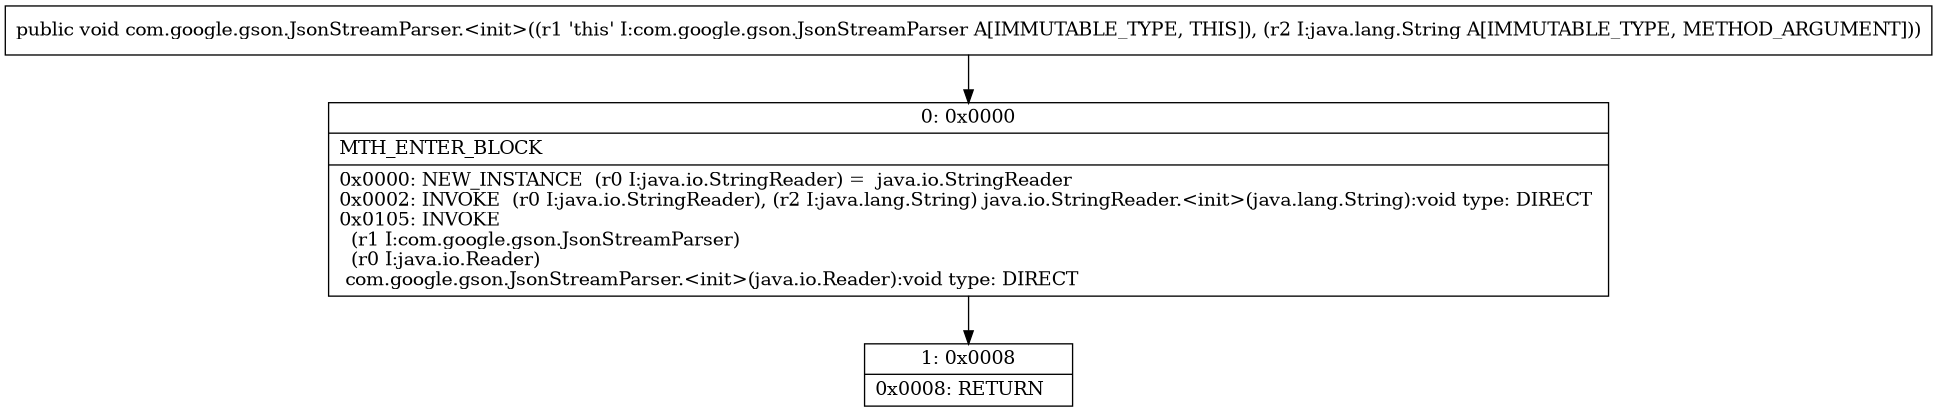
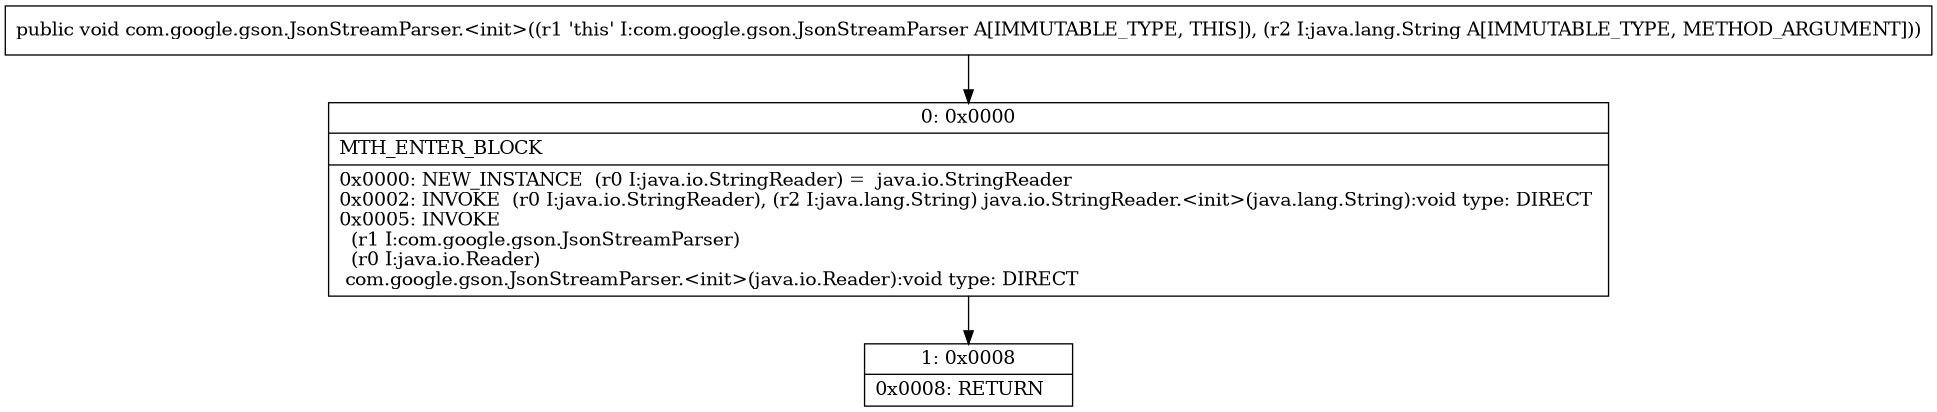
(426, 220) -> (426, 220)
